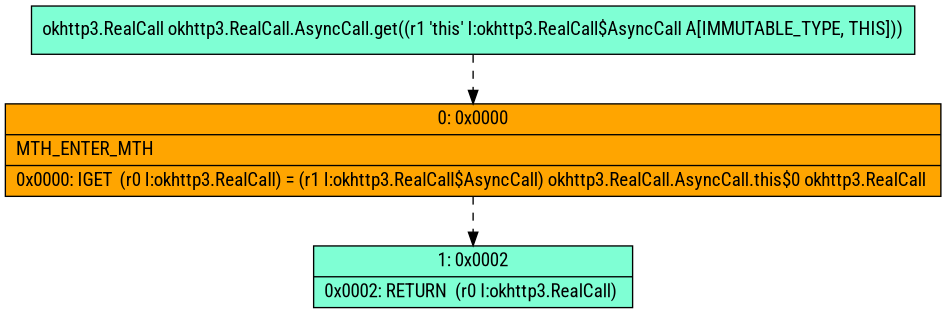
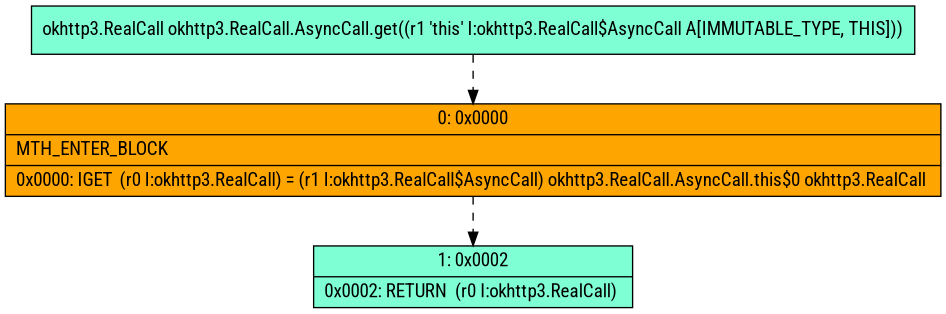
(85, 149) -> (92, 149)
